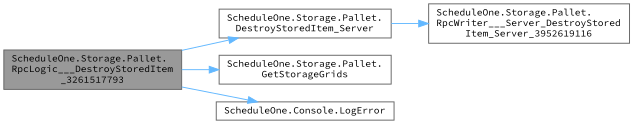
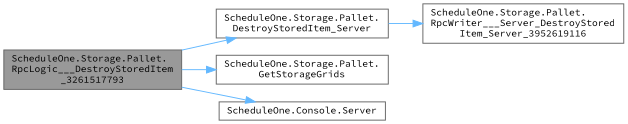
(305, 111) -> (302, 111)
